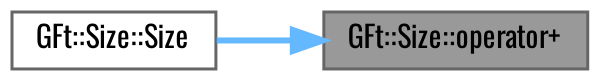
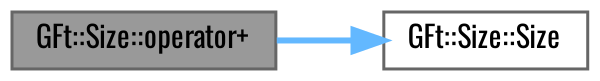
(255, 40) -> (315, 40)
